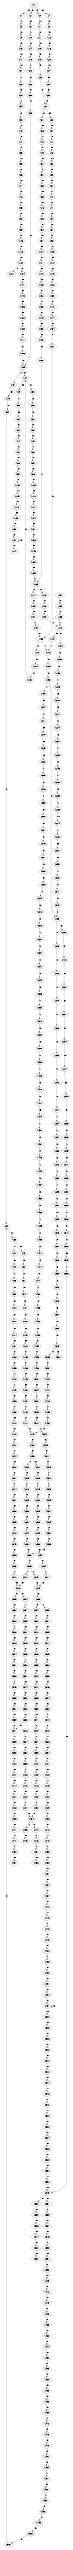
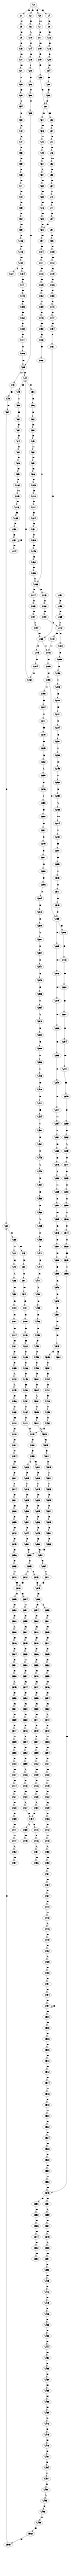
(51, 224) -> (47, 224)
(20, 1725) -> (25, 1725)
